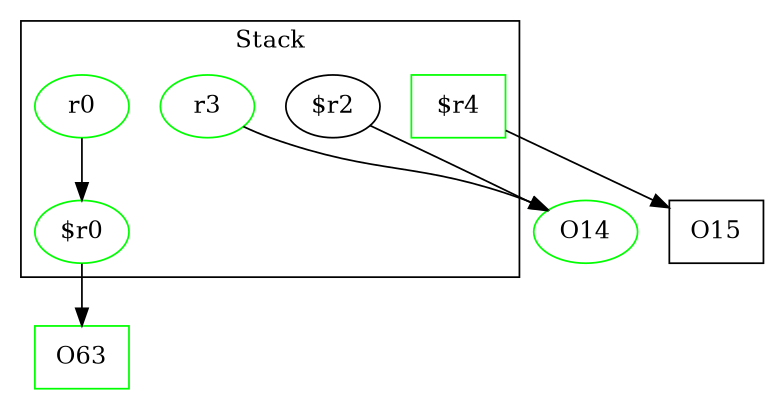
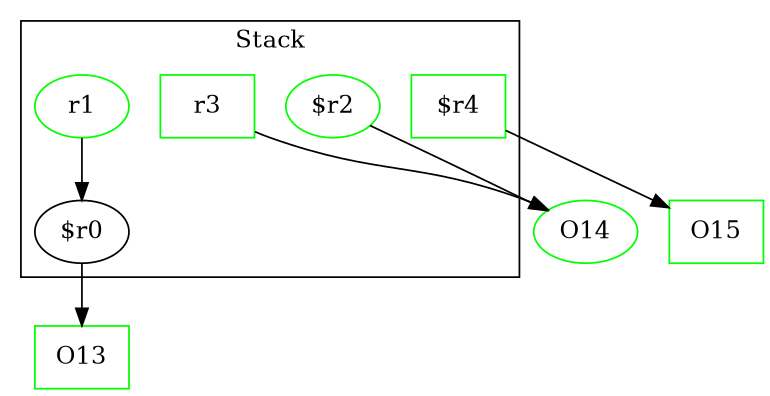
(82, 106) -> (82, 106)
(207, 106) -> (207, 106)
(333, 106) -> (333, 106)
(82, 232) -> (82, 232)
(716, 232) -> (716, 232)
(82, 357) -> (82, 357)
